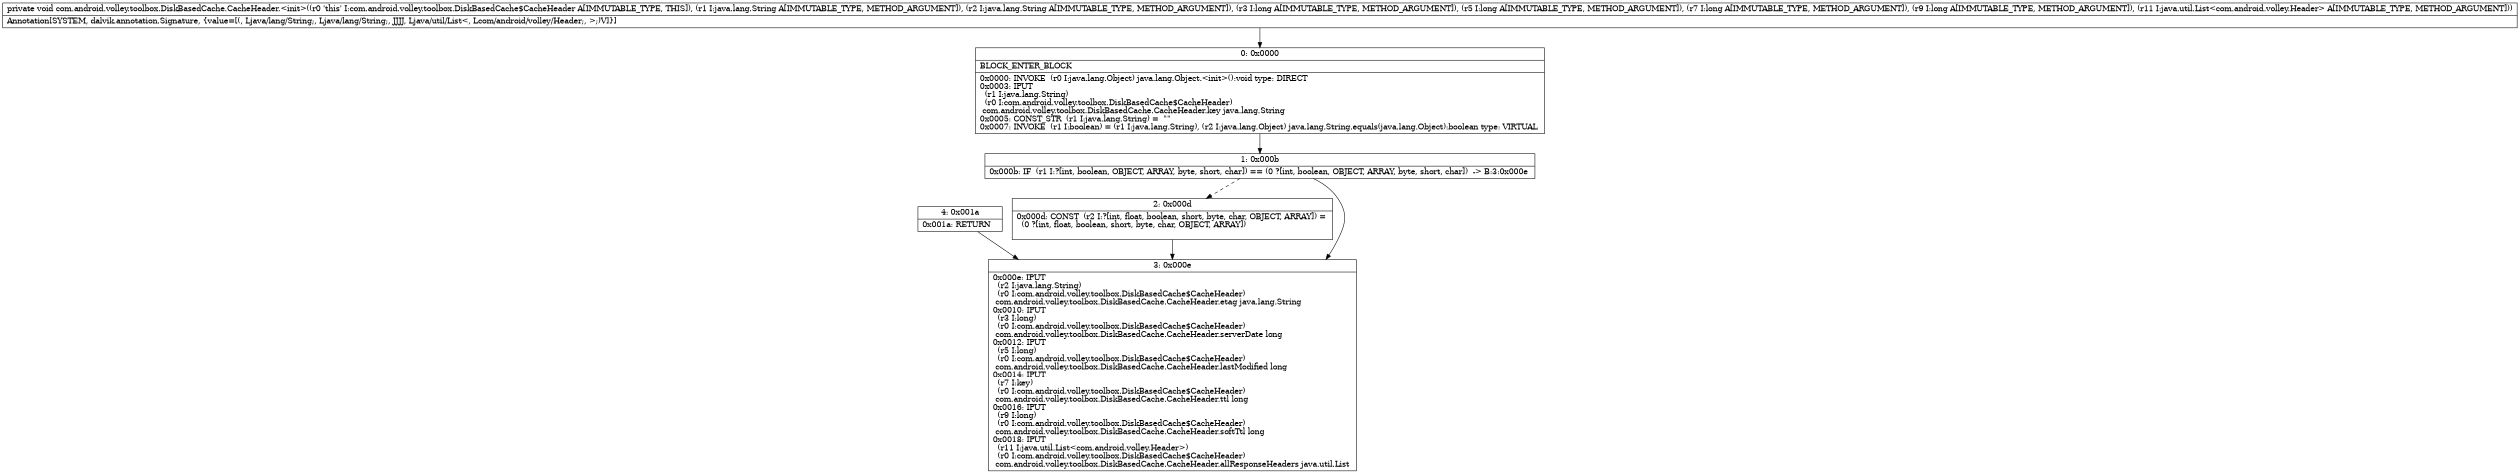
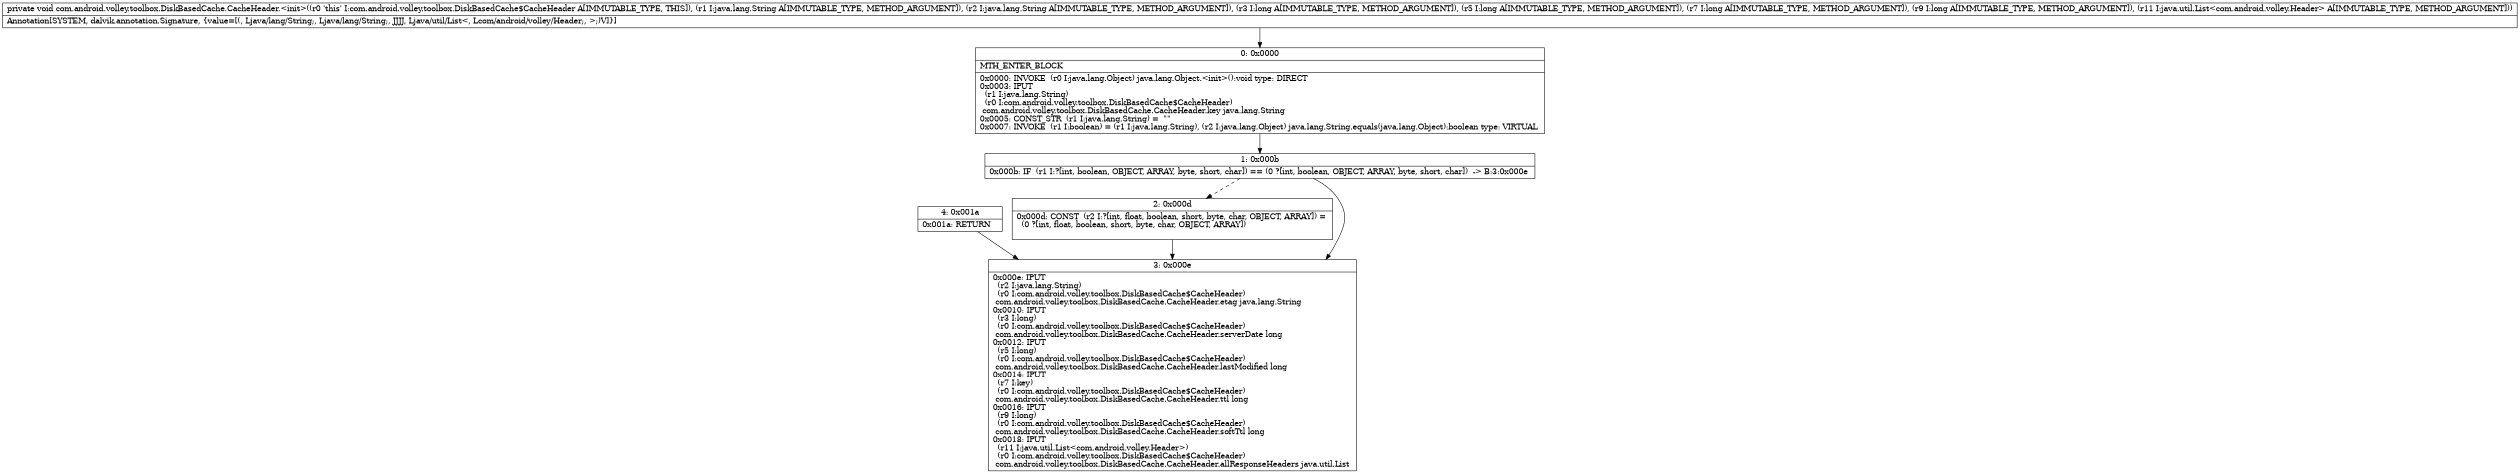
(1026, 66) -> (1021, 66)
